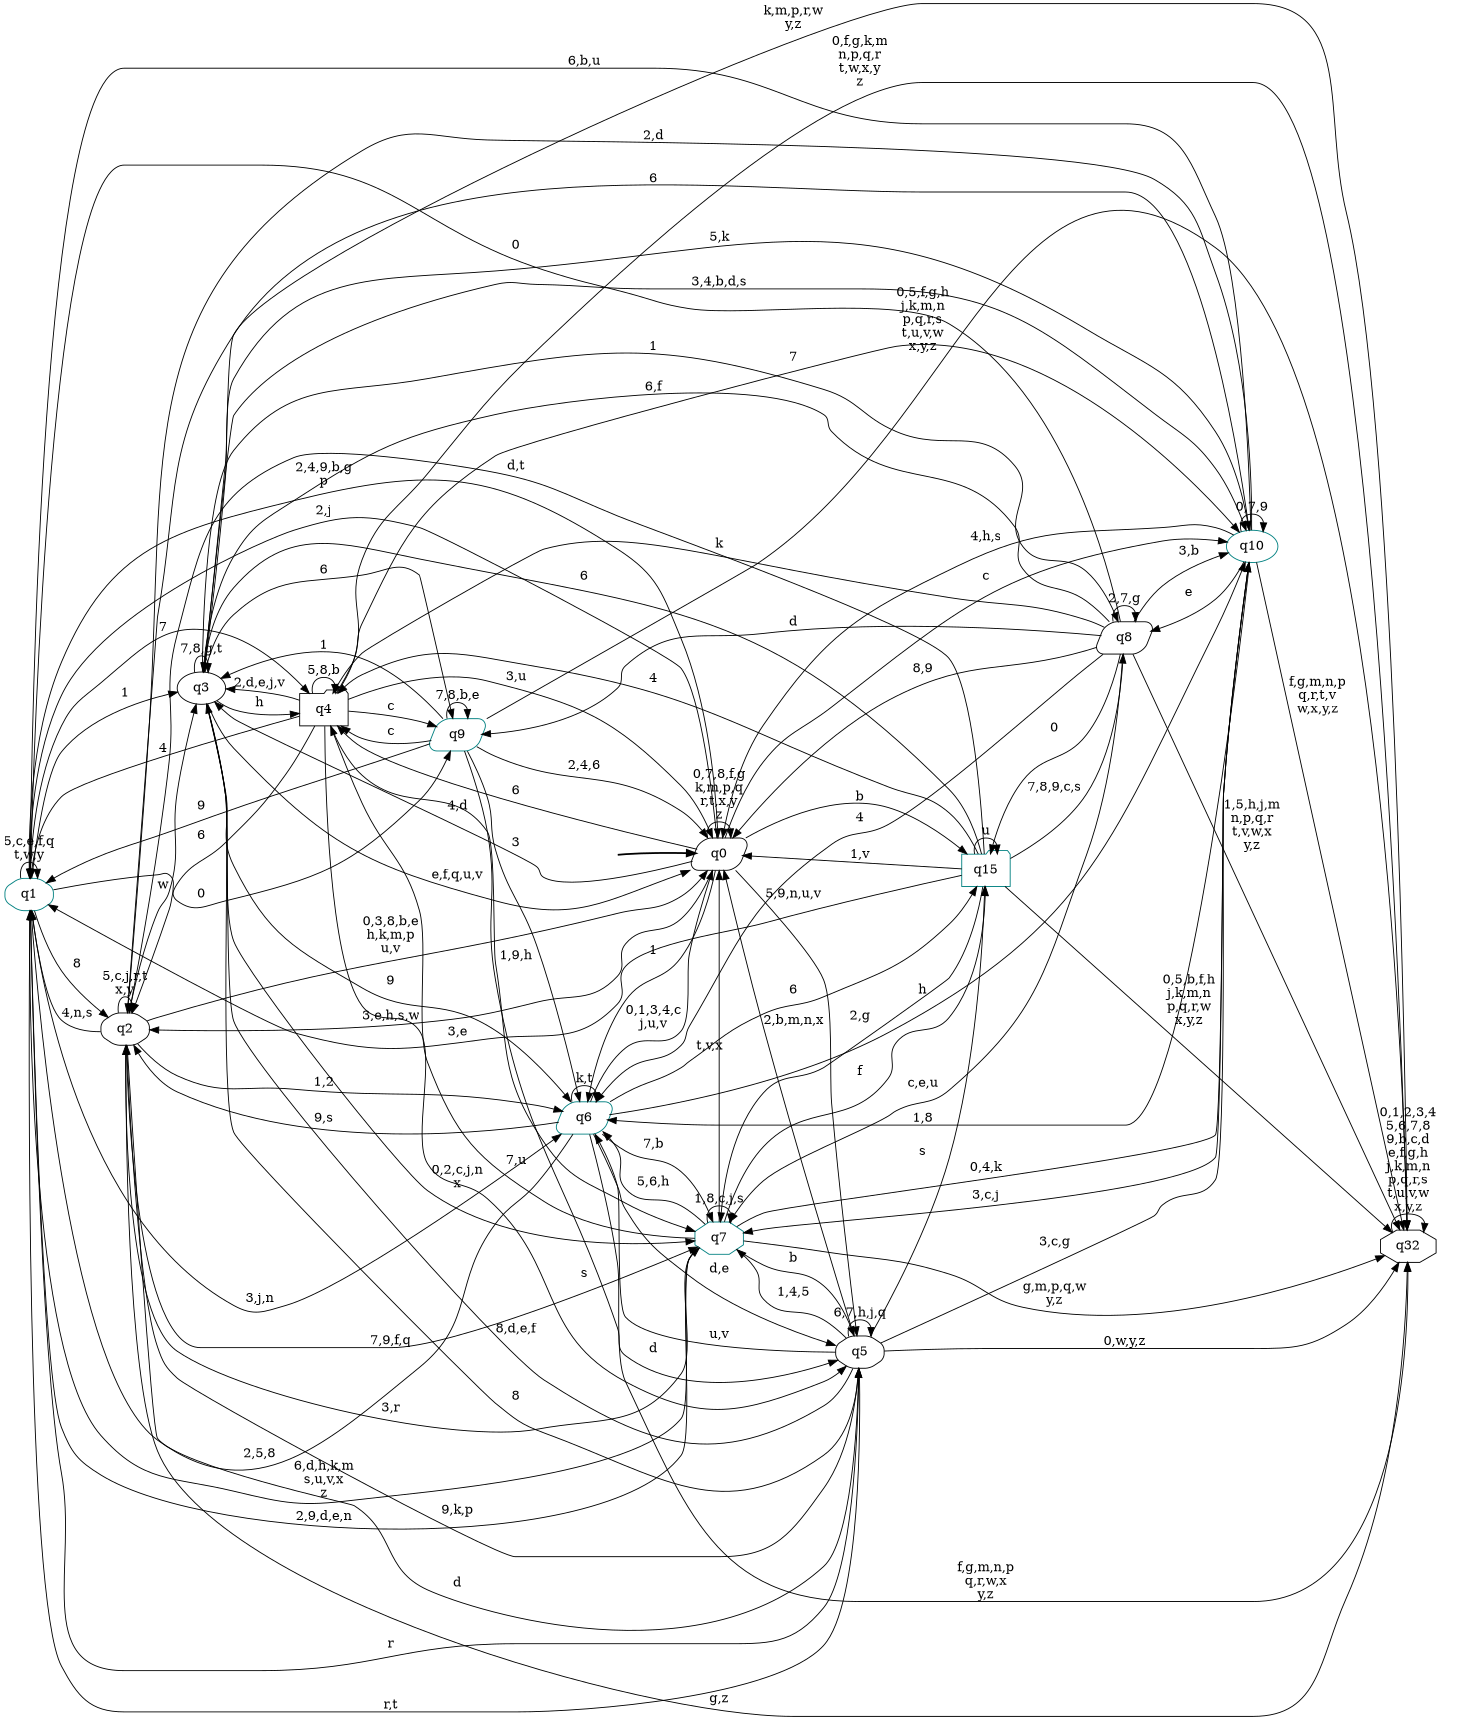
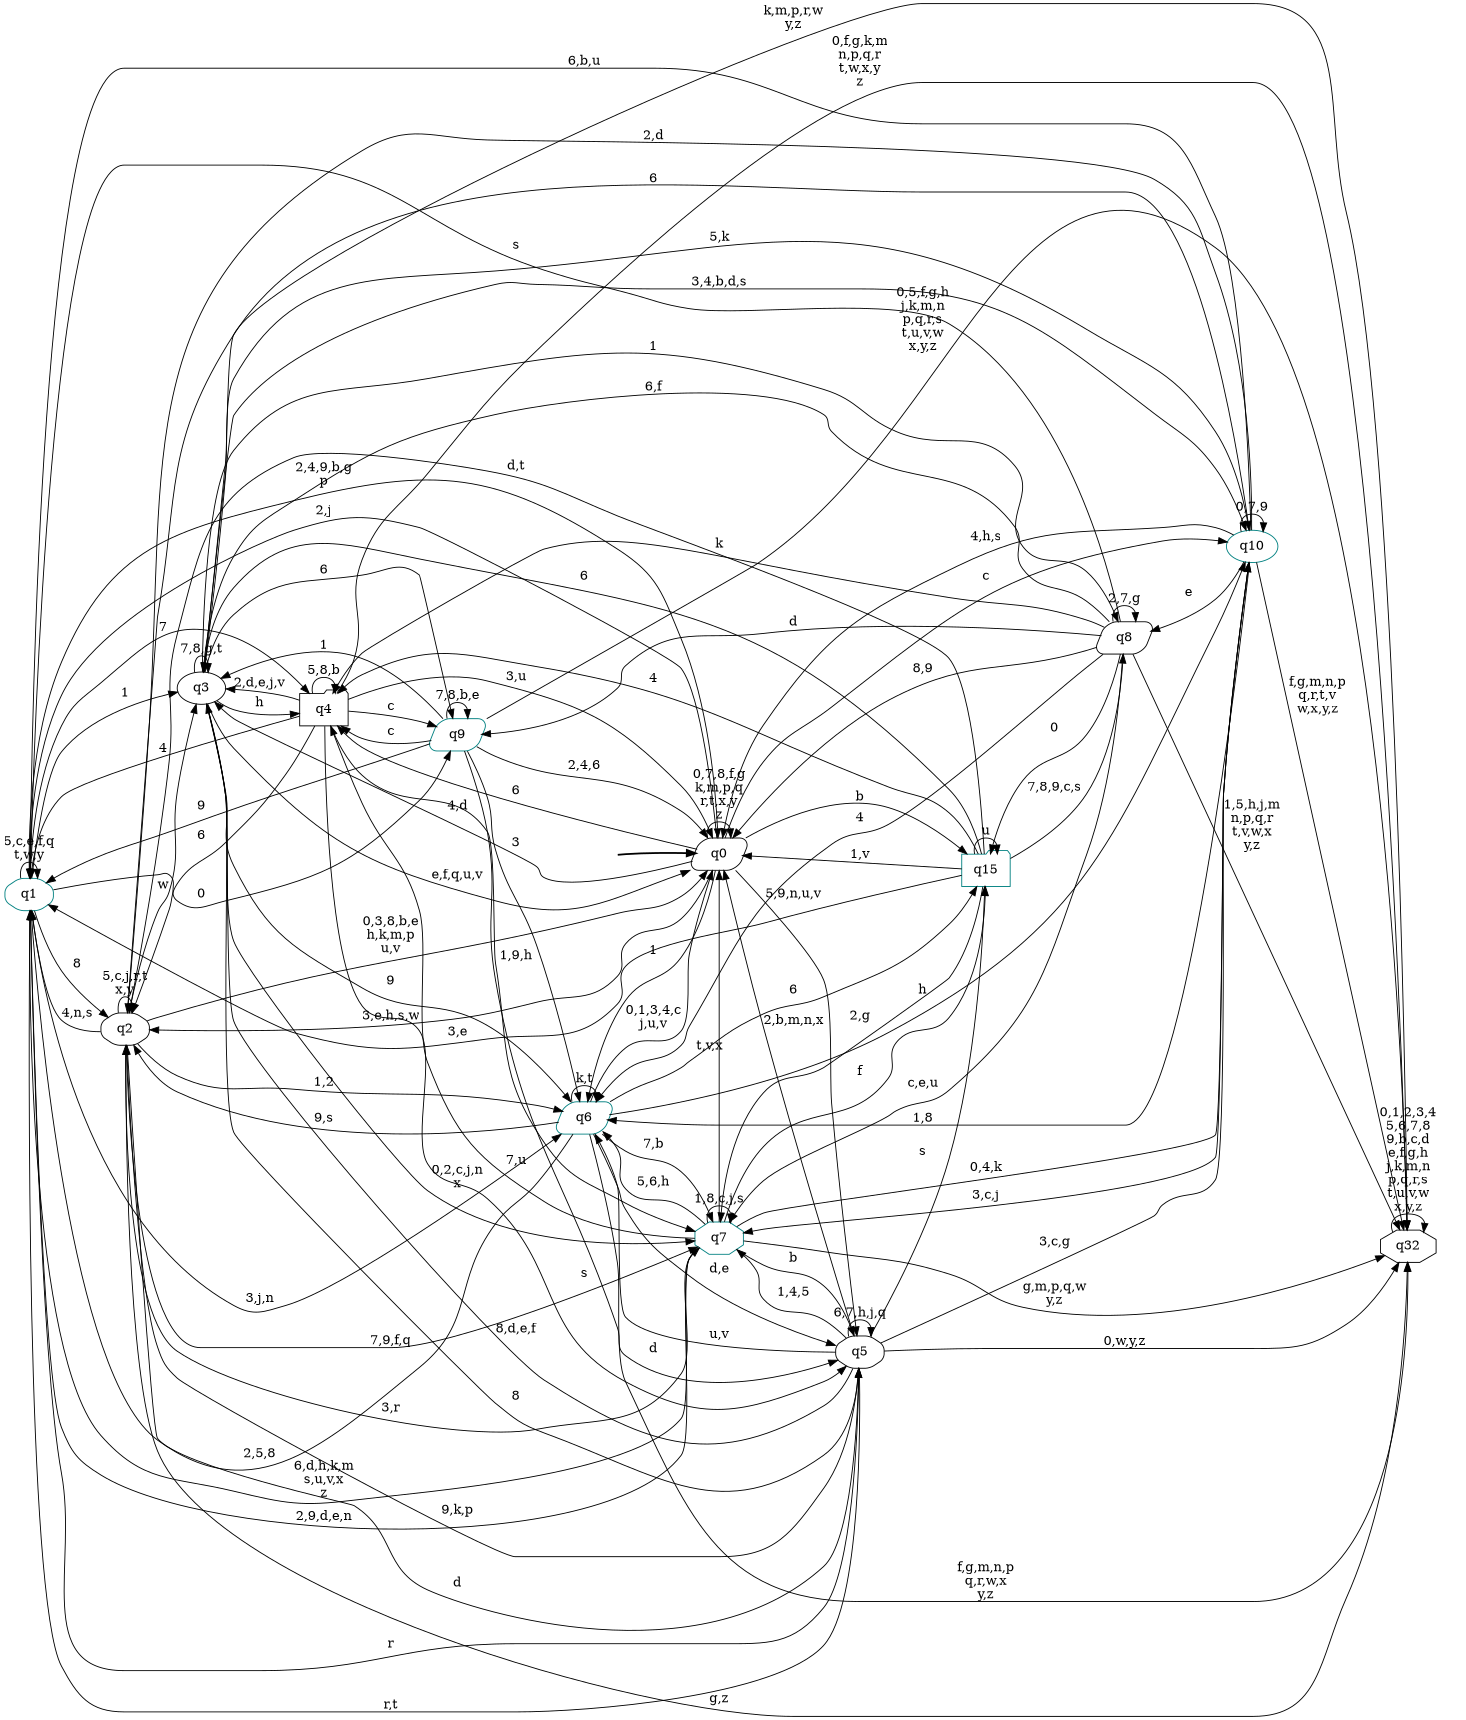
(516, 245) -> (516, 245)
(744, 384) -> none
(1170, 580) -> none
(1195, 1056) -> none
